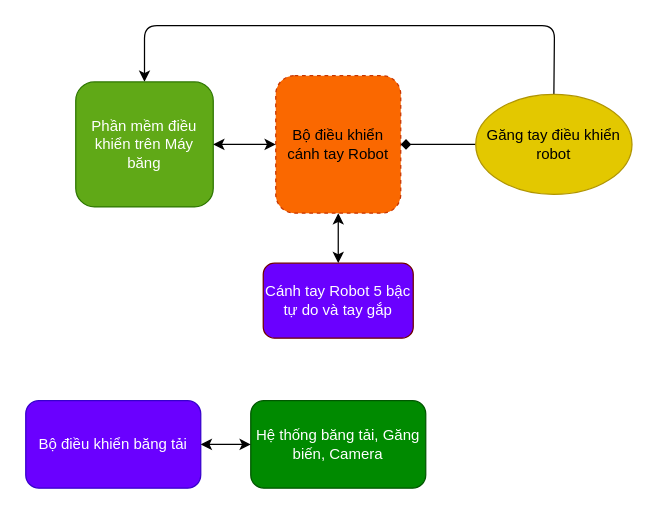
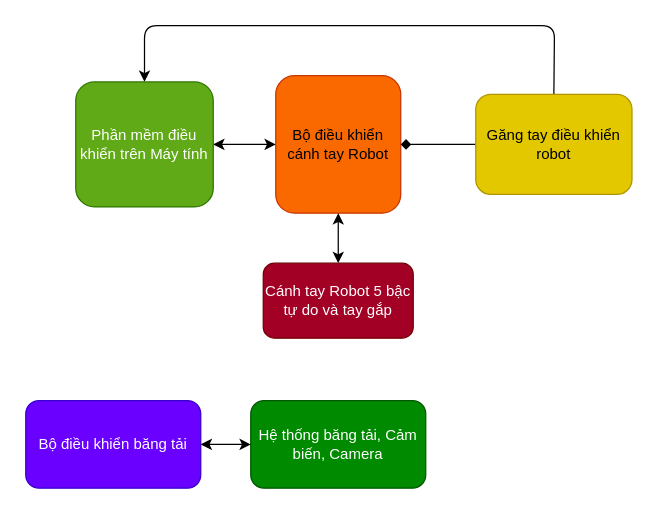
(144, 144) -> (144, 144)
(338, 144) -> (338, 144)
(554, 144) -> (554, 144)
(338, 301) -> (338, 301)
(338, 444) -> (338, 444)
